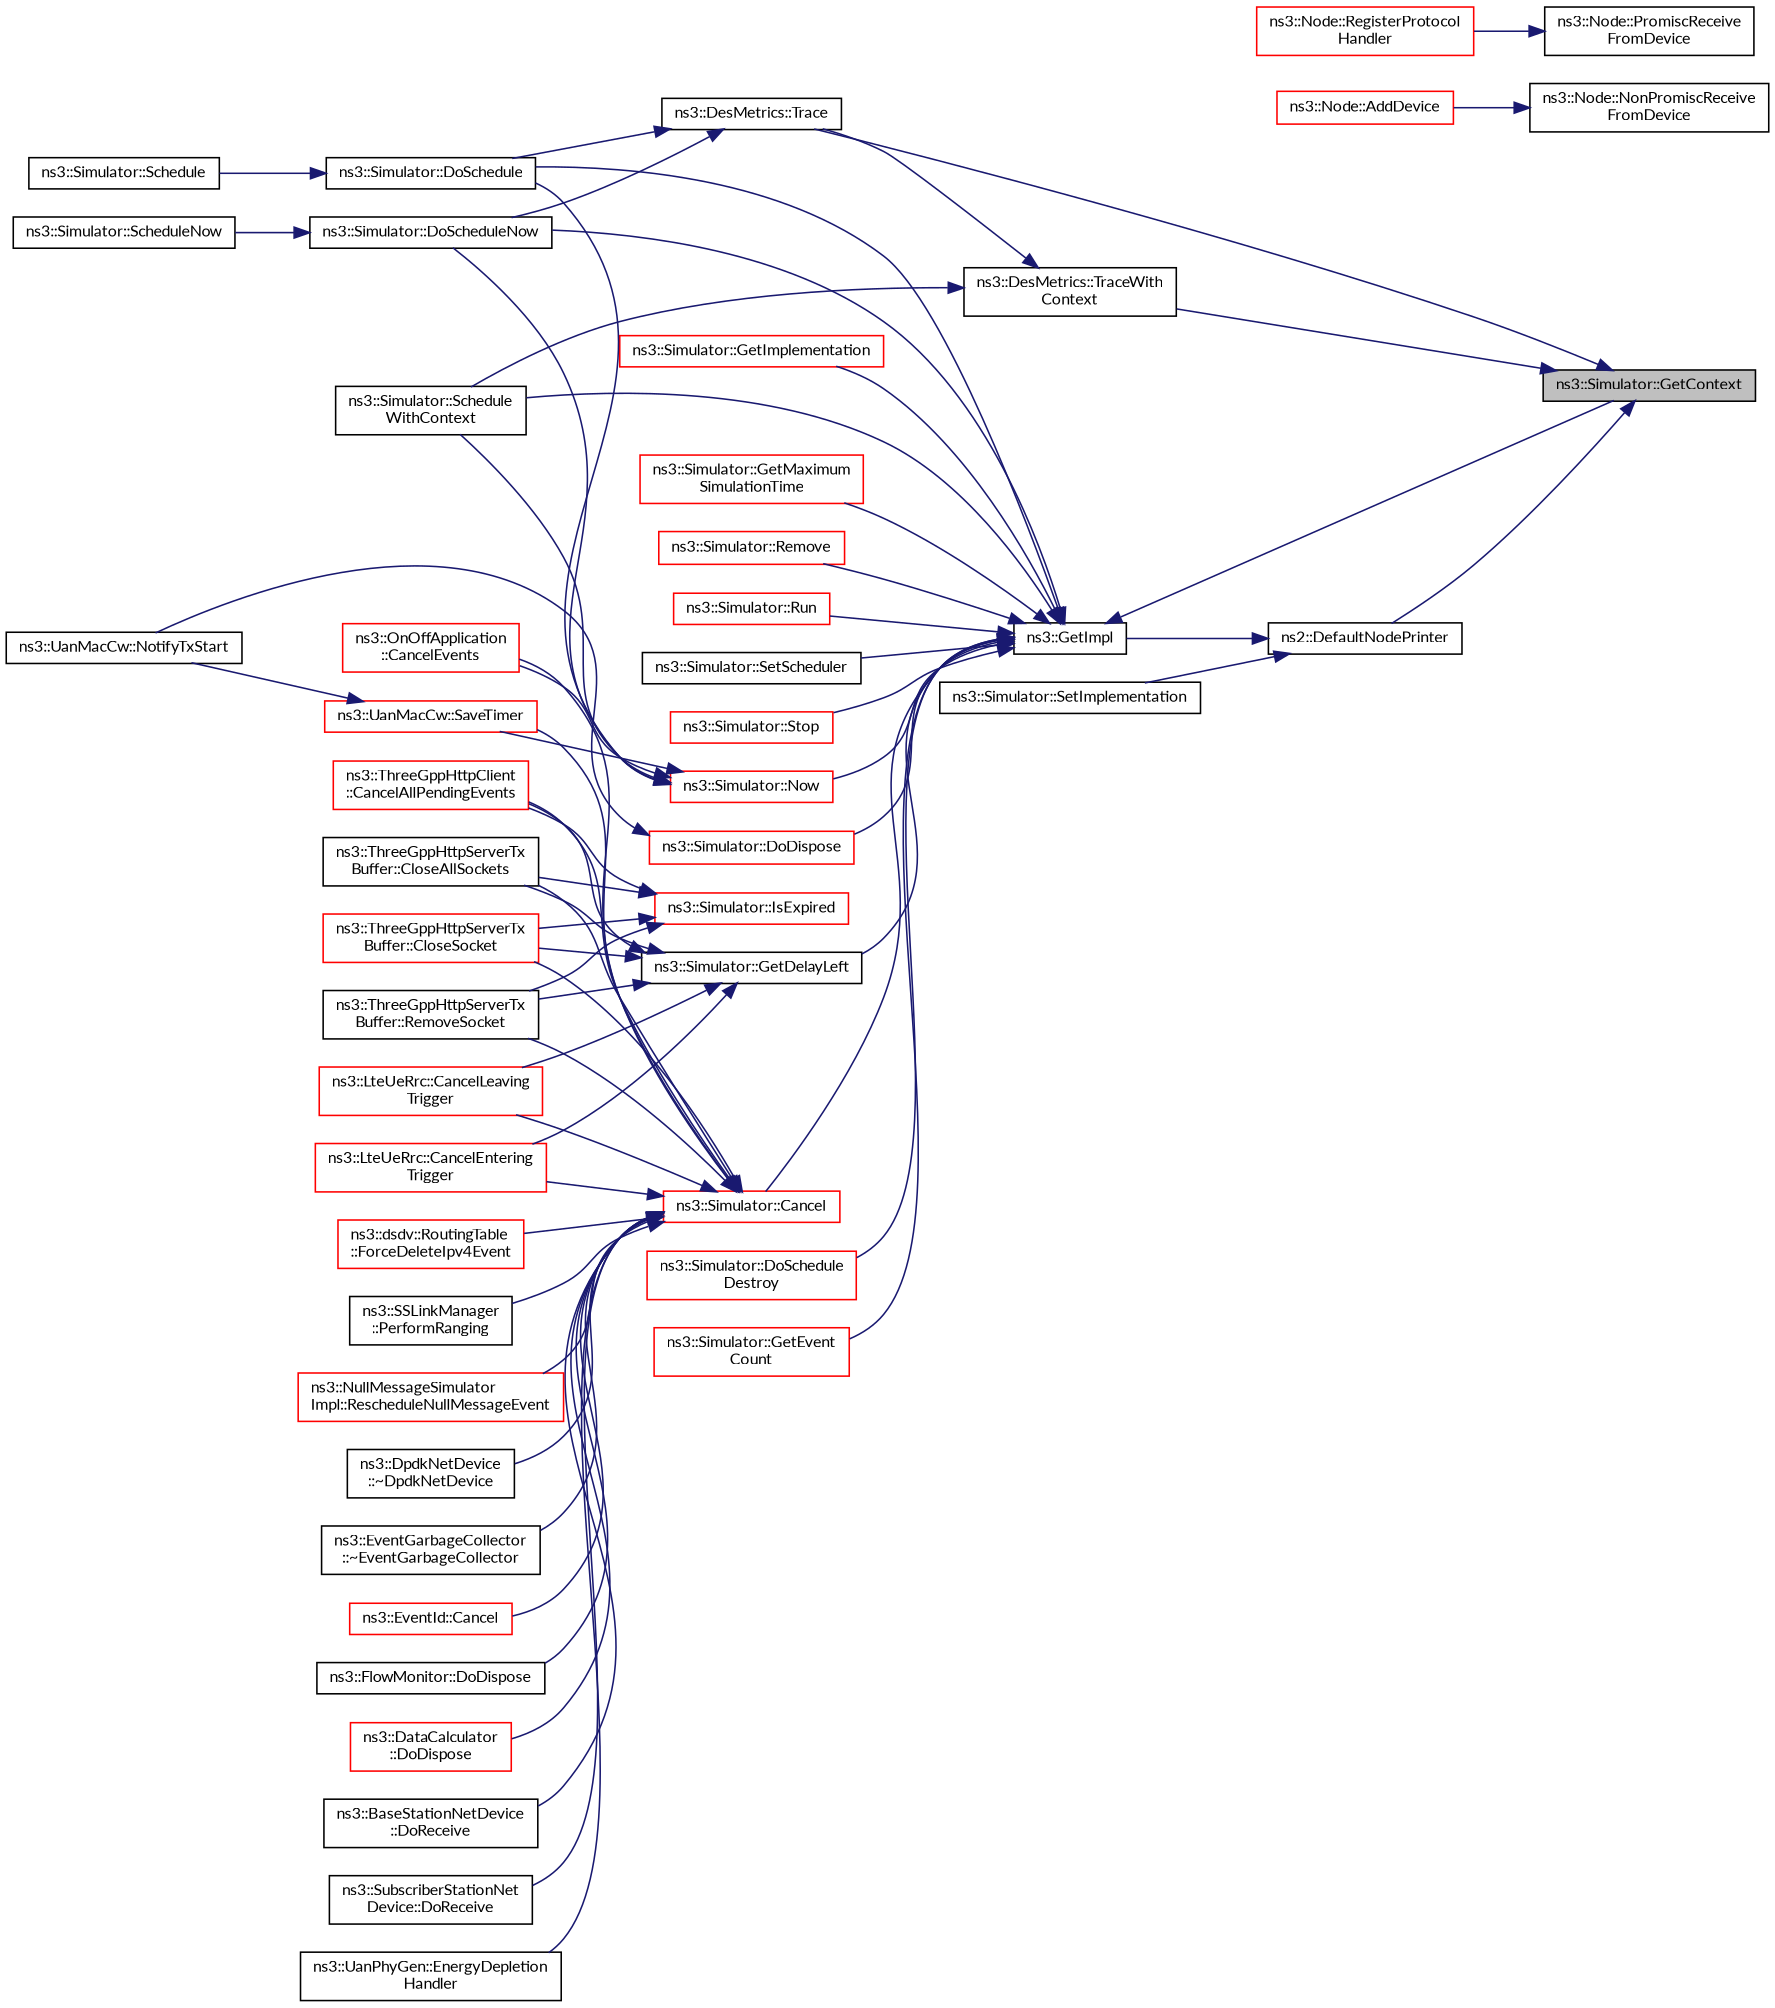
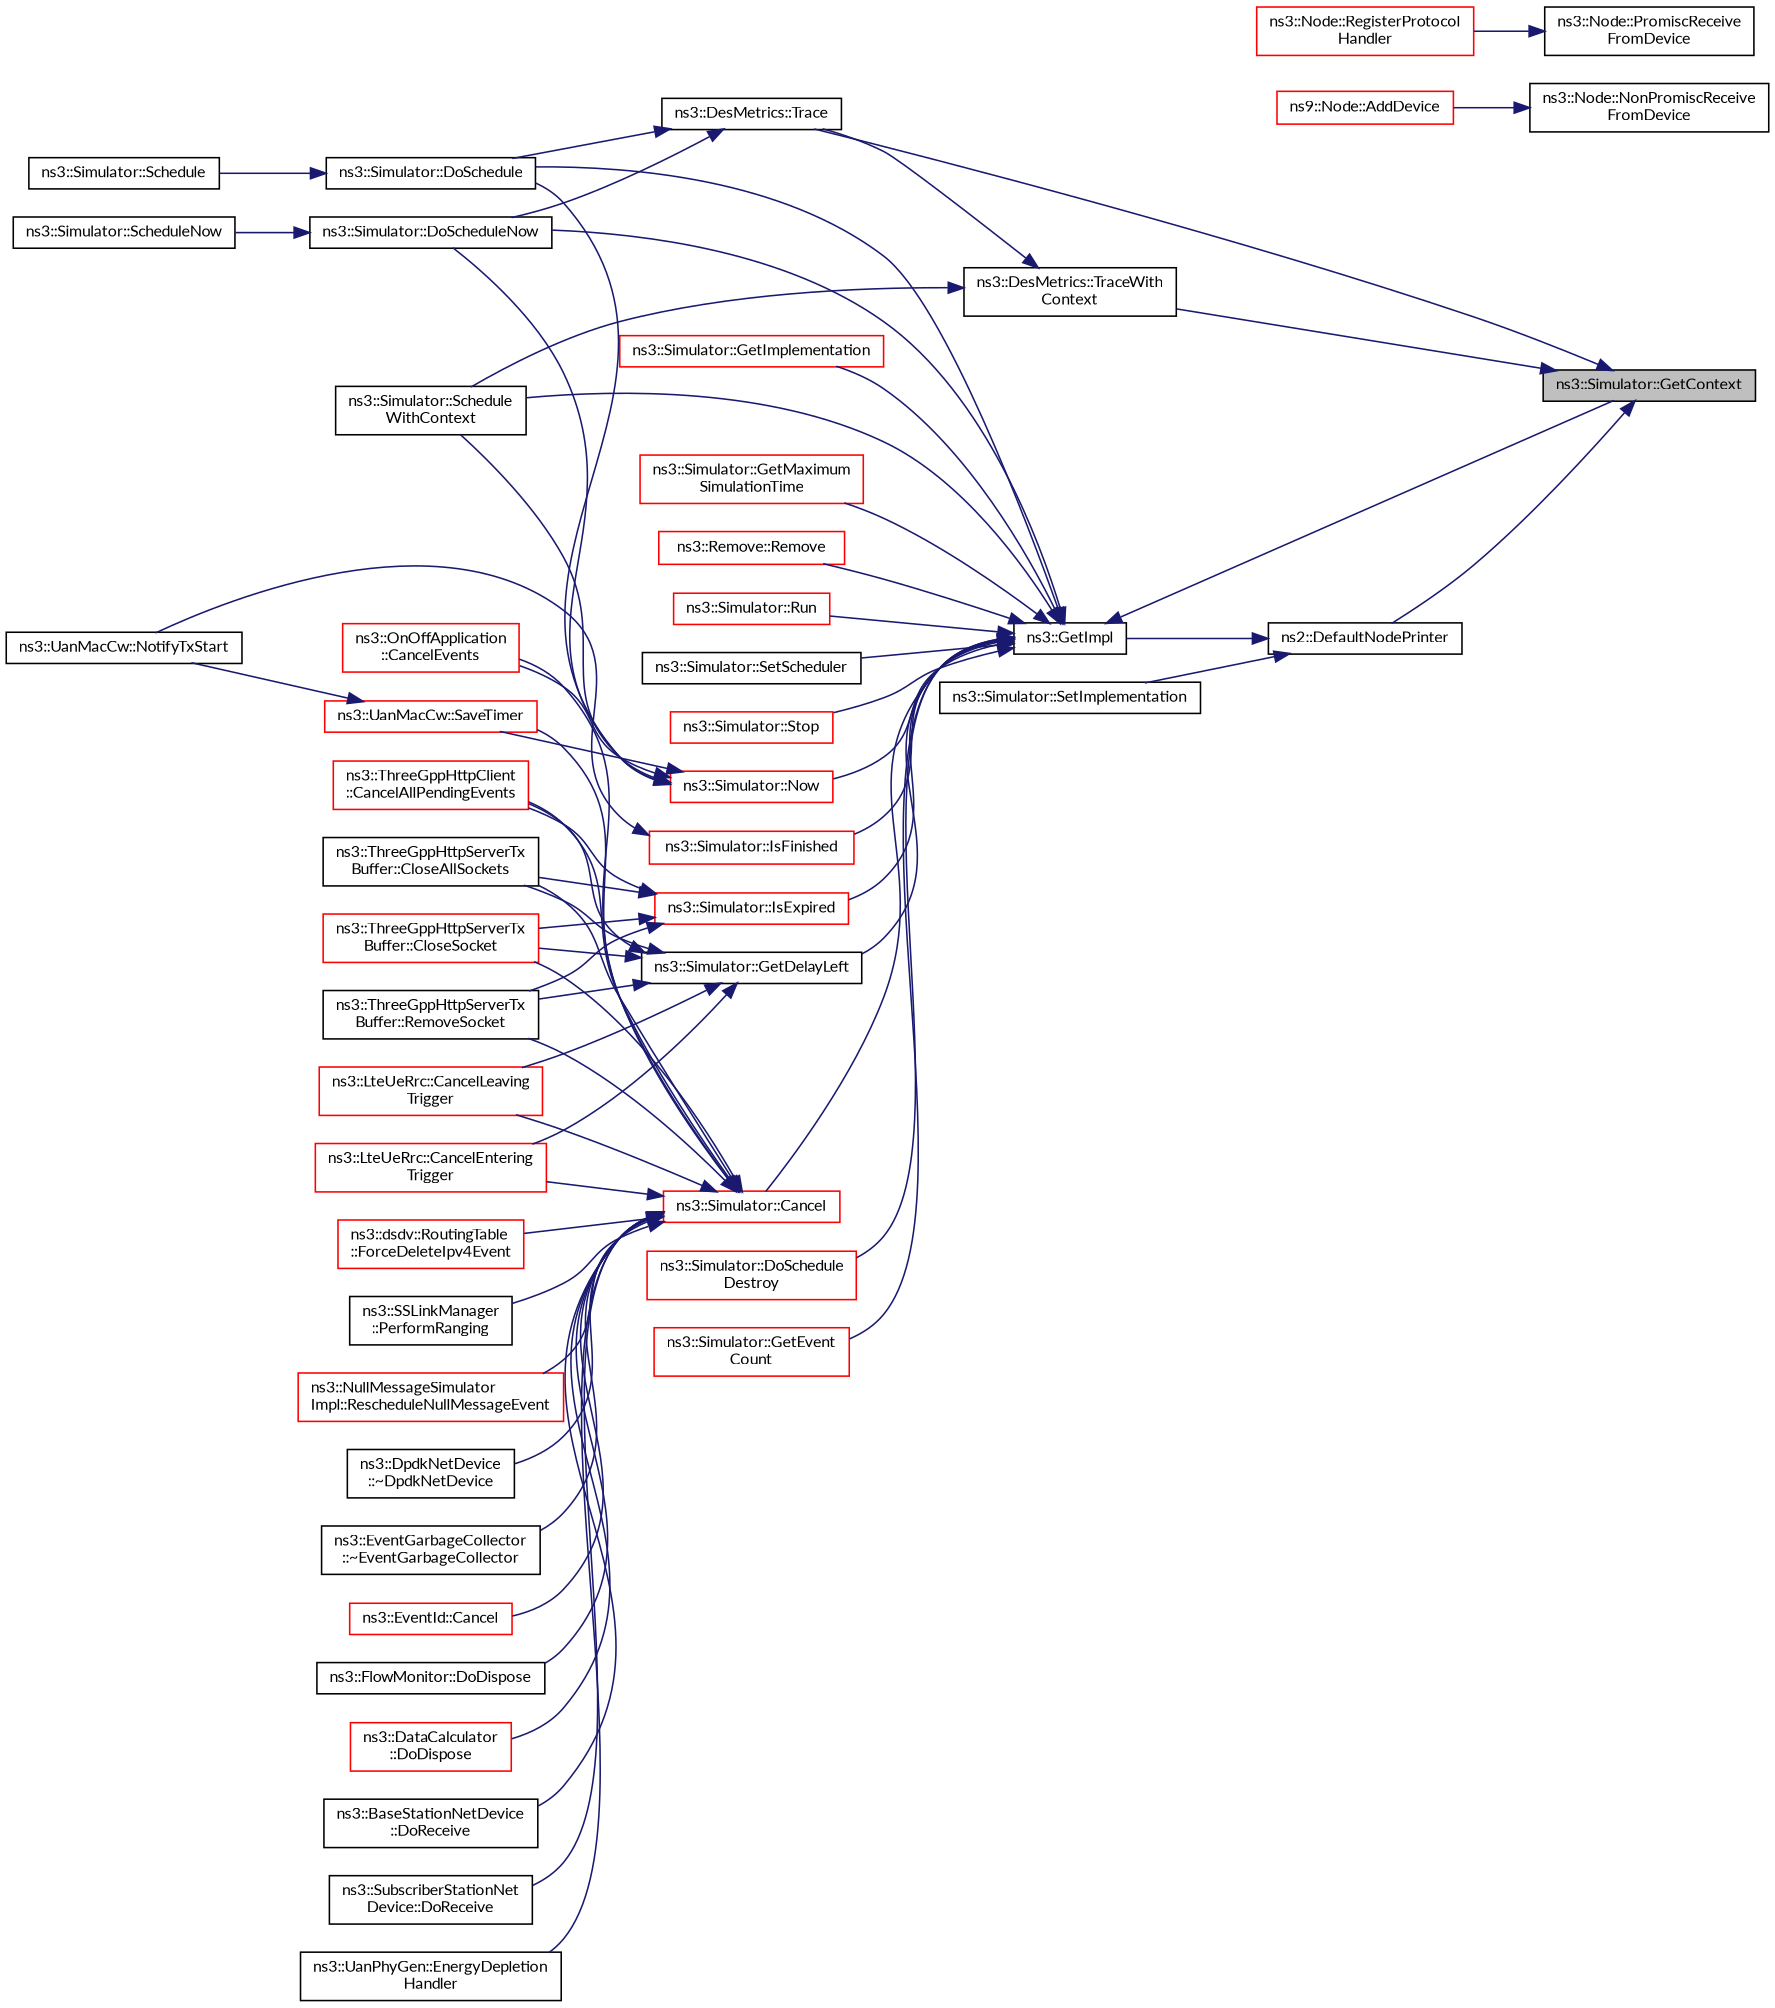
(1365, 108) -> (1365, 108)
(752, 548) -> (752, 548)
none -> (911, 762)
(752, 848) -> (752, 848)
